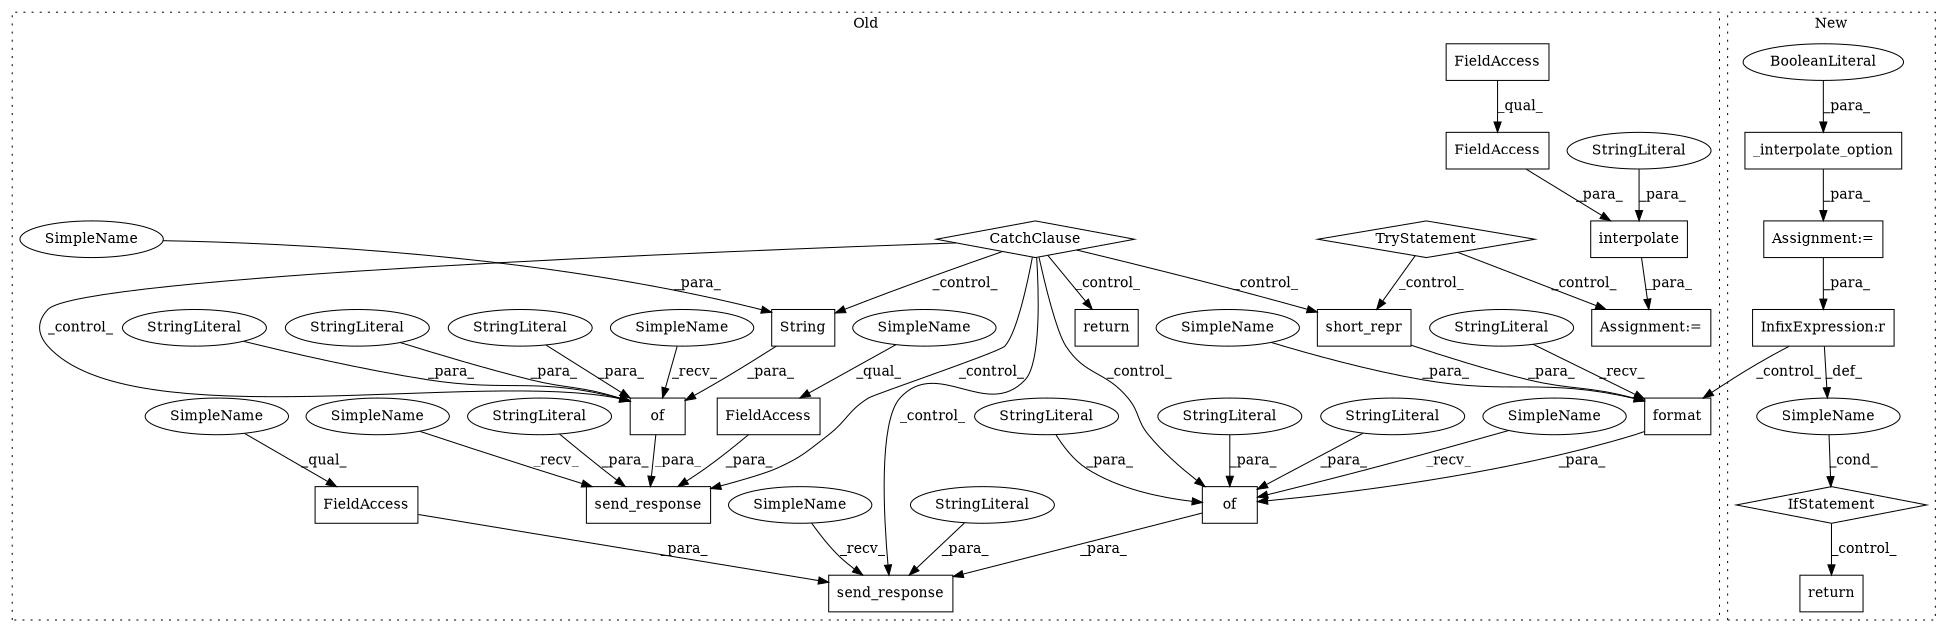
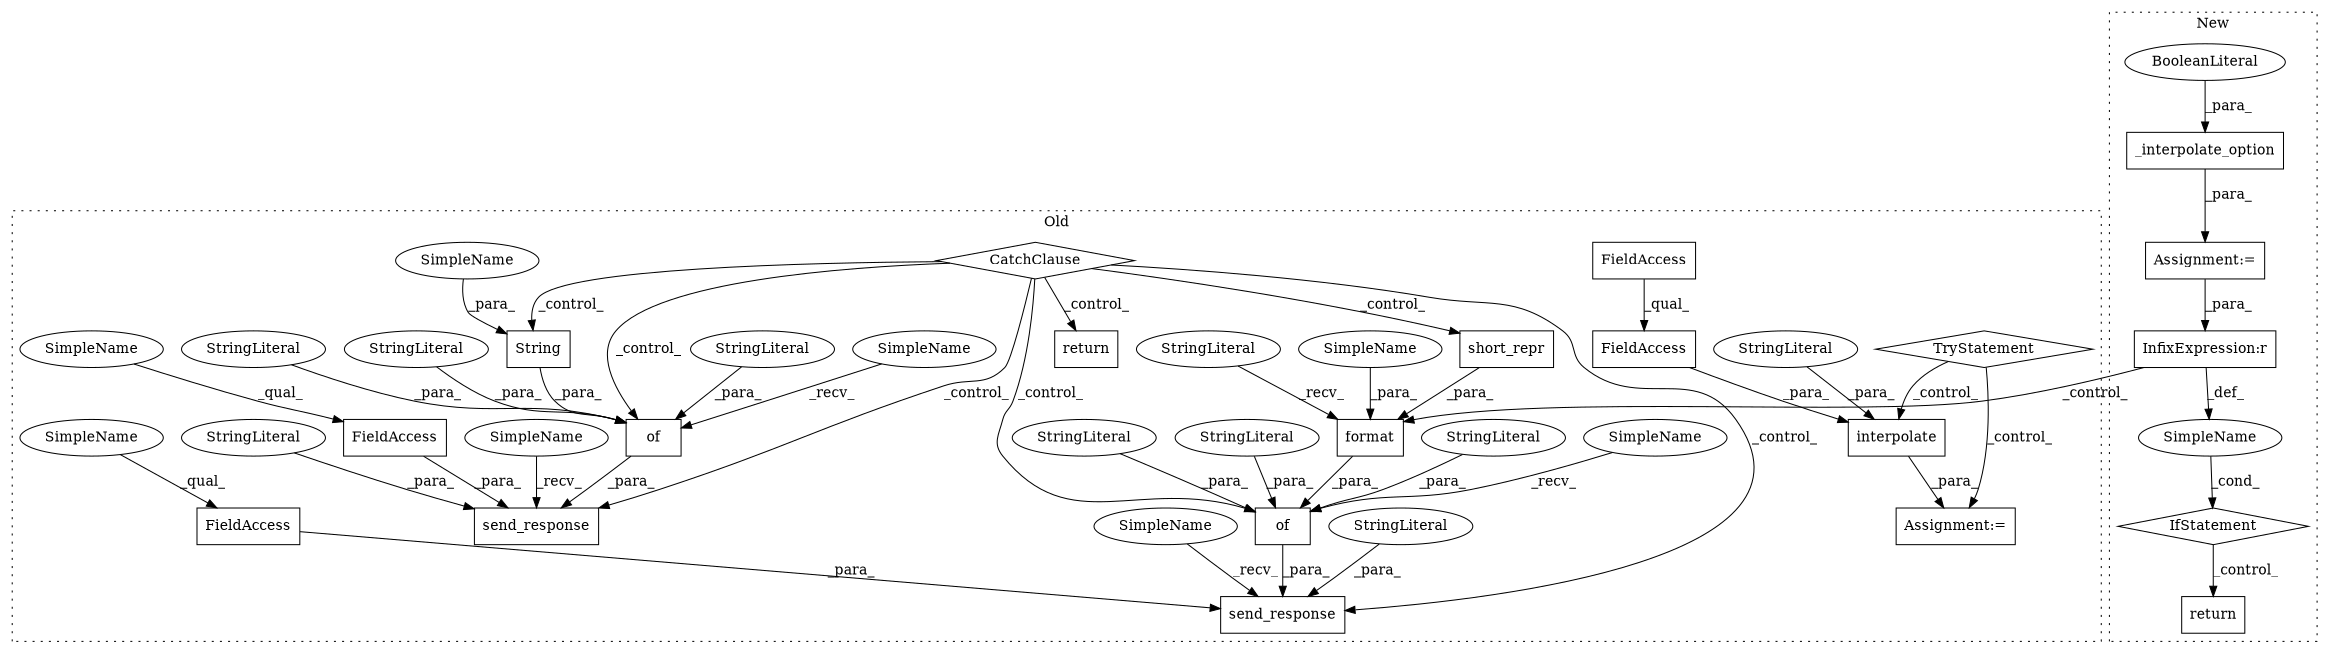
(1399, 278) -> (1919, 380)
